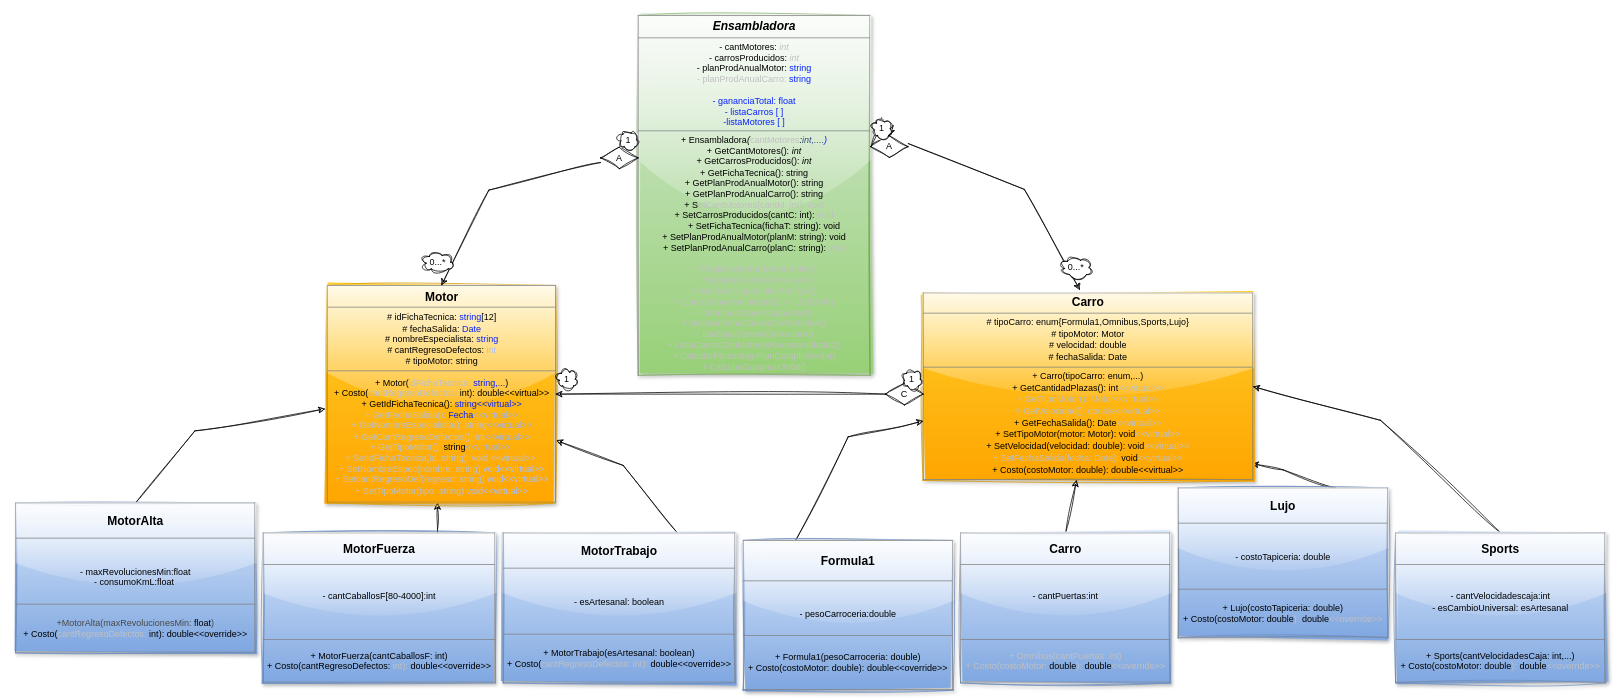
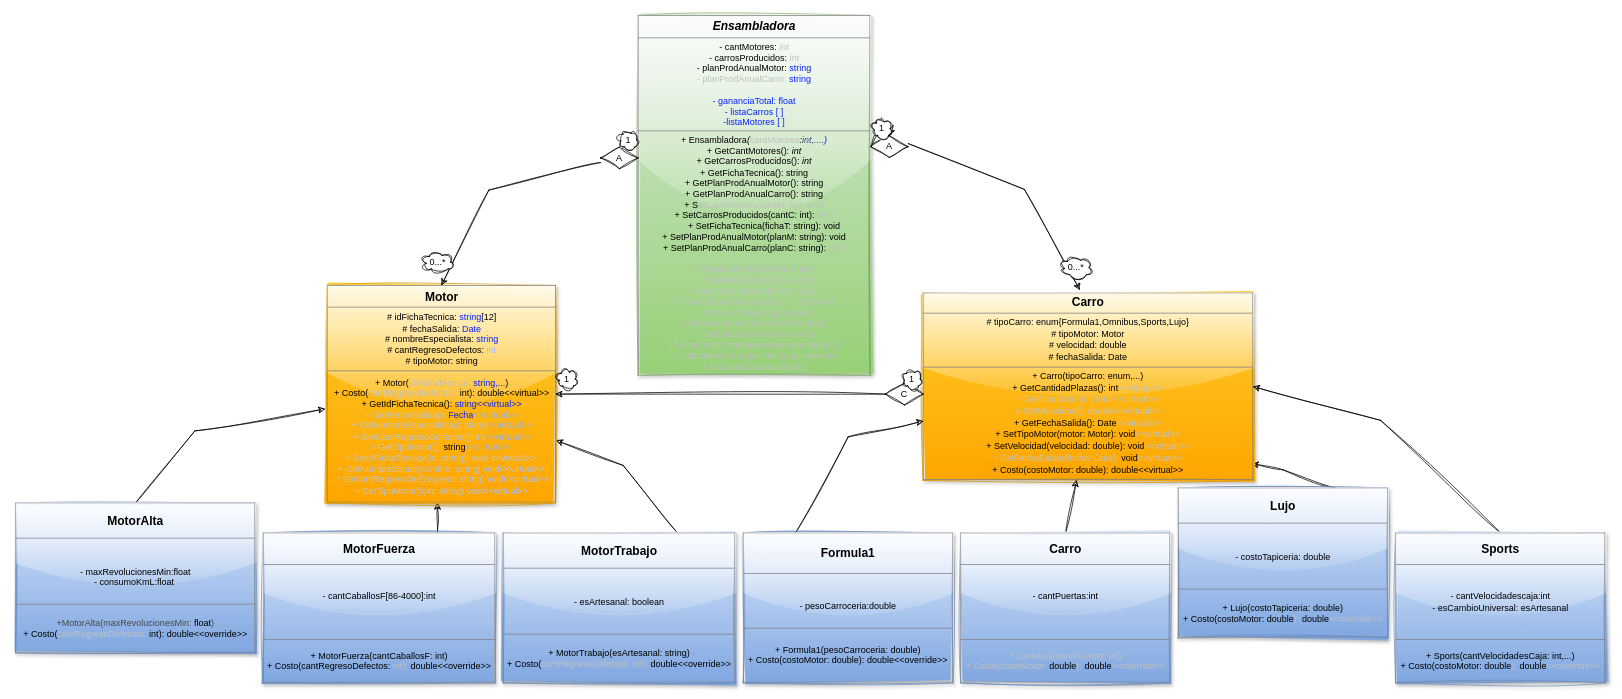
(380, 560) -> (380, 560)
(620, 560) -> (620, 560)
(848, 615) -> (848, 608)
